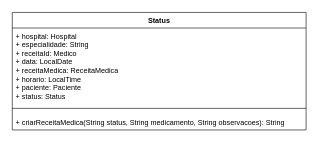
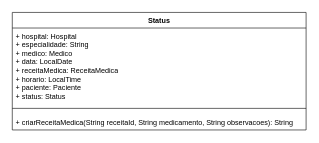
(70, 67) -> (70, 67)
(160, 127) -> (160, 127)
